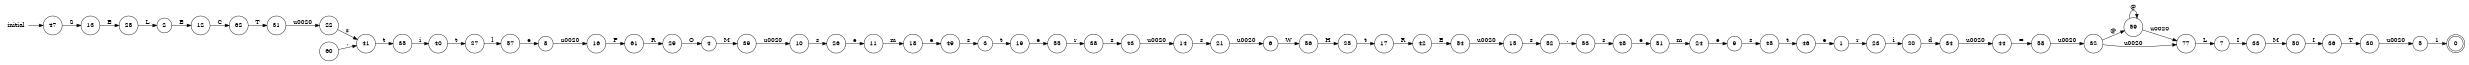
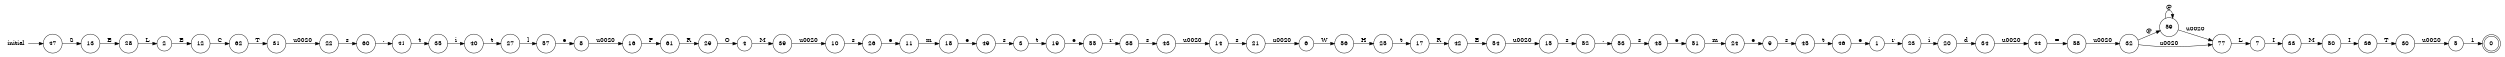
(346, 34) -> (345, 44)
